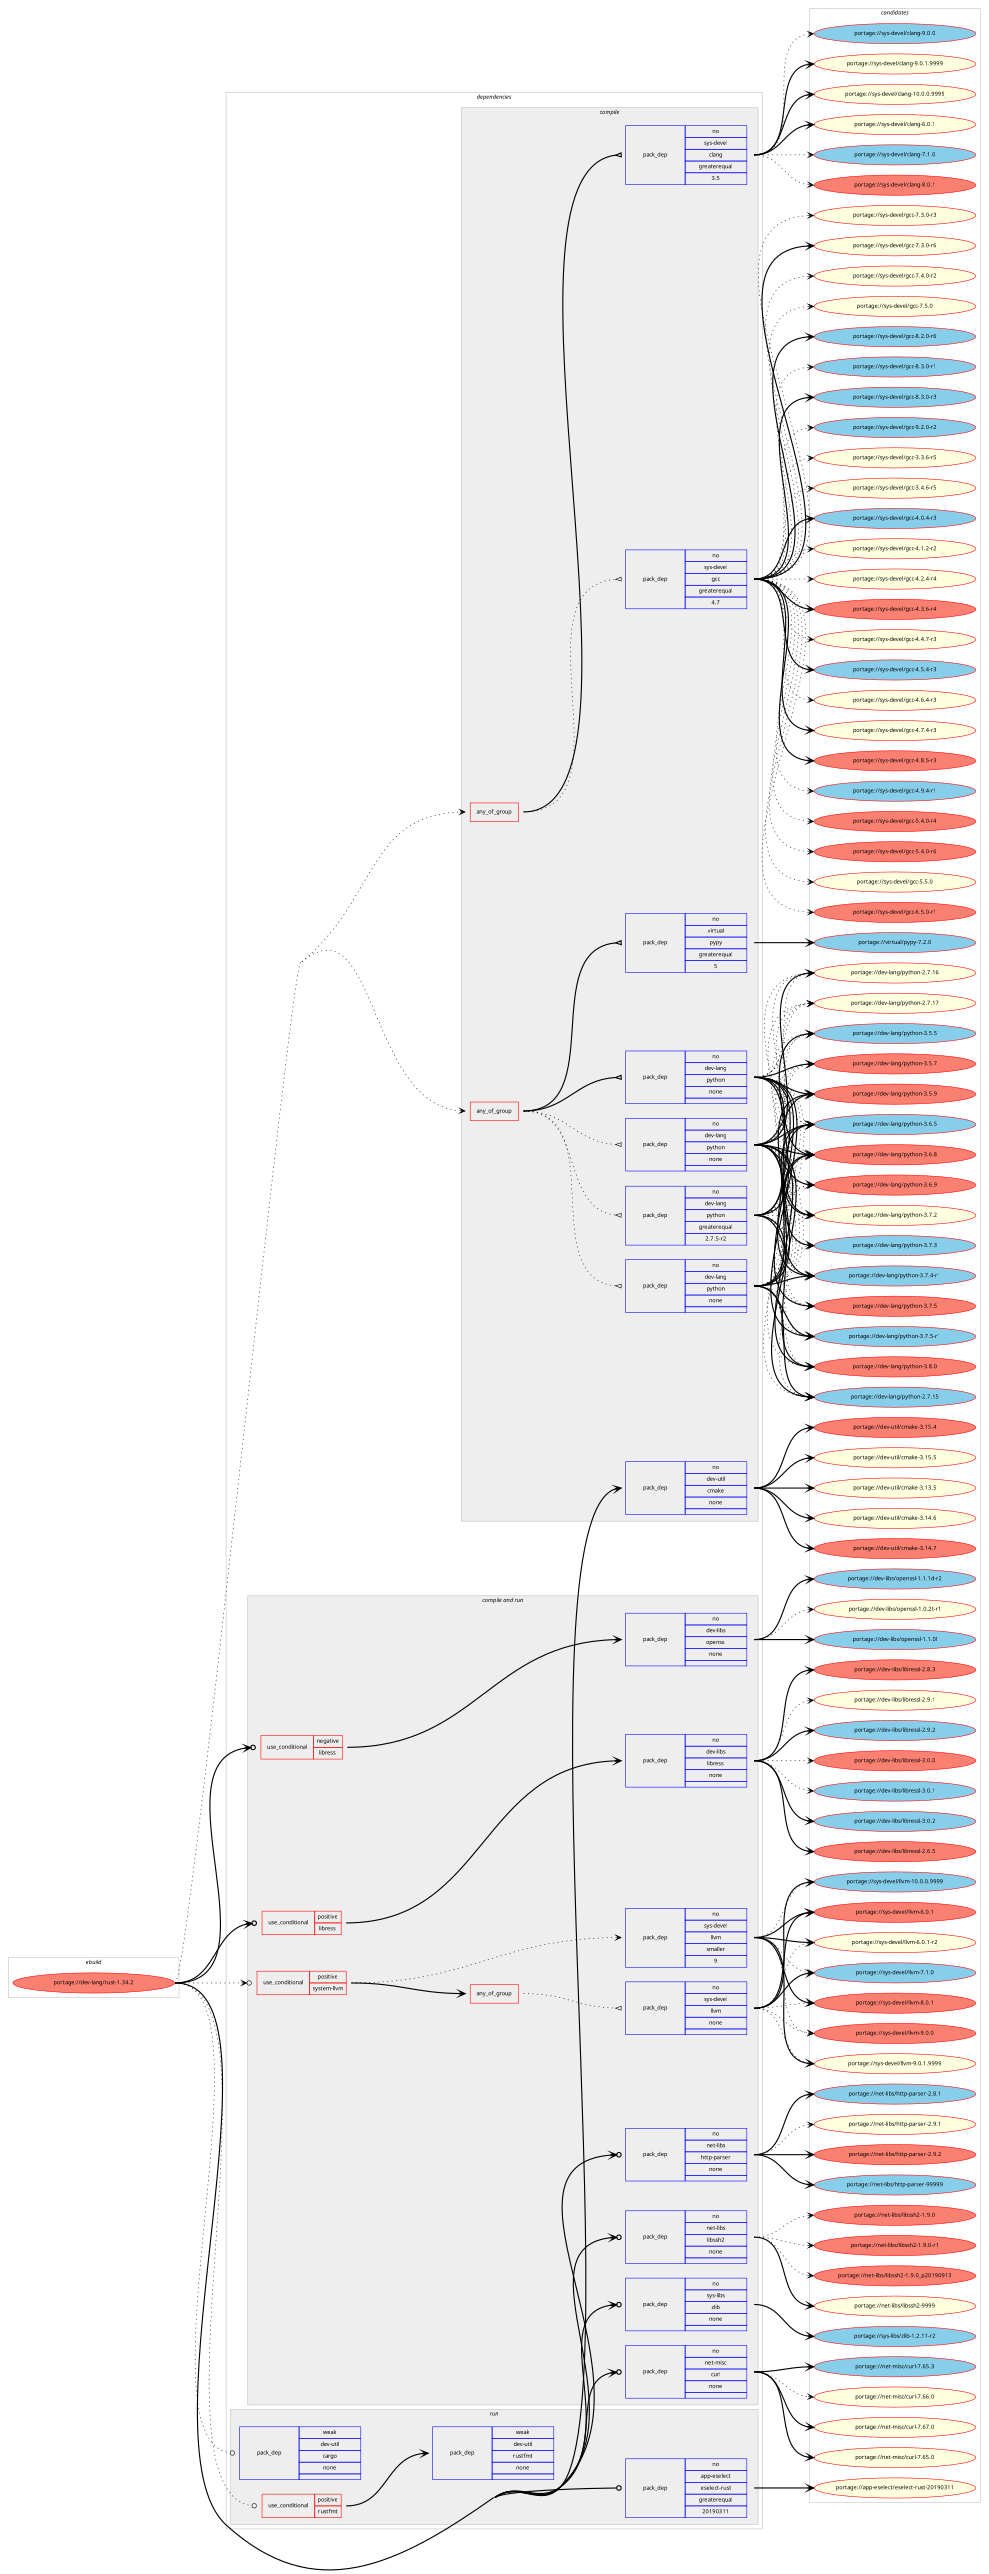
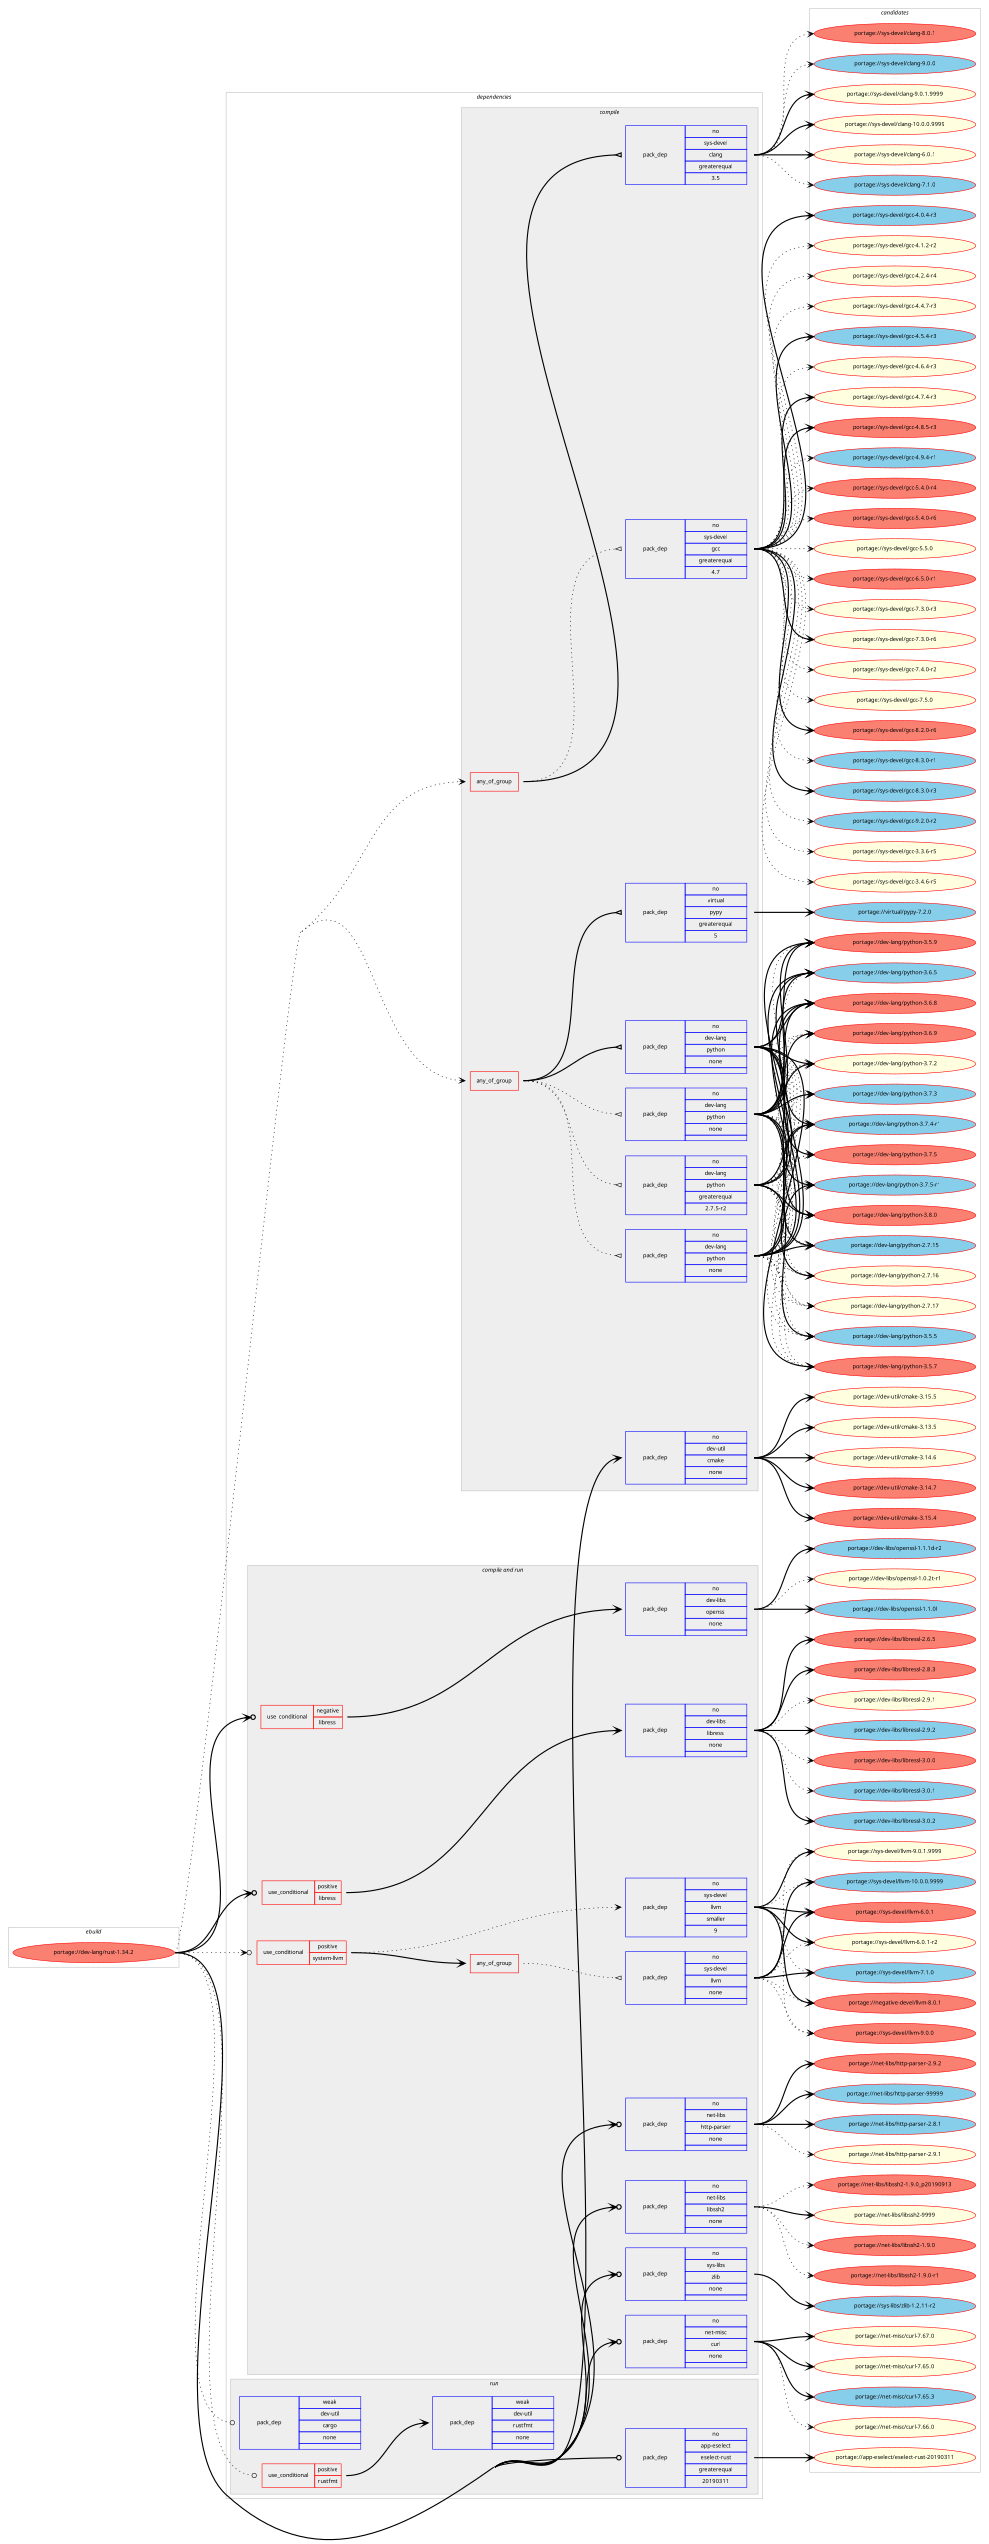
(895, 337) -> (895, 731)
(895, 609) -> none
(895, 2003) -> (895, 2003)
